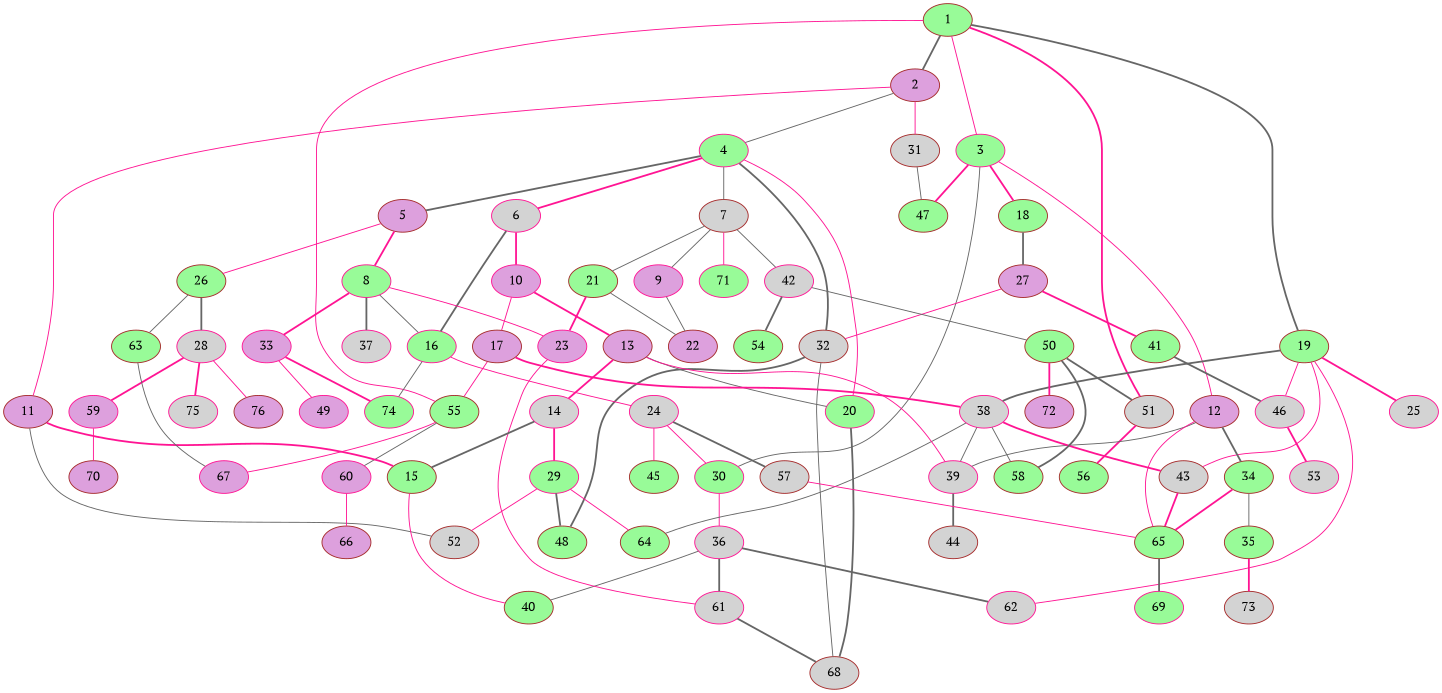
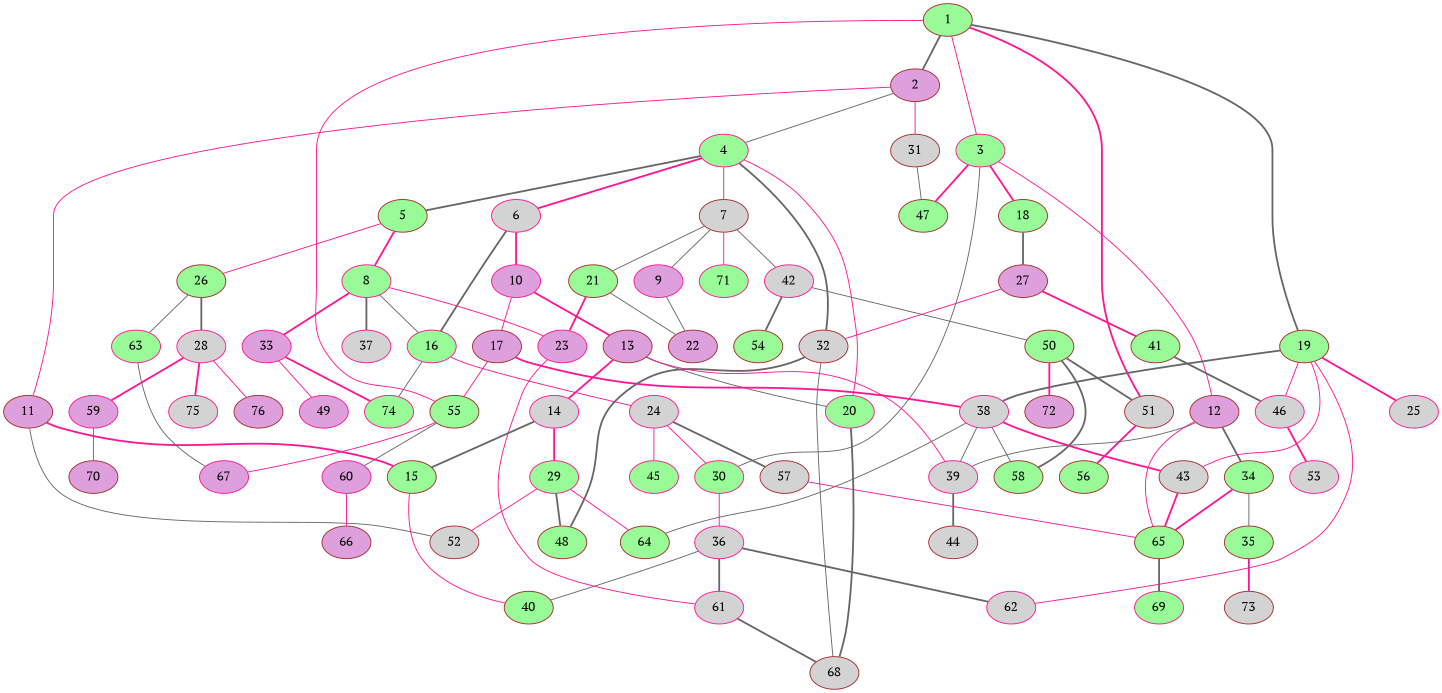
(403, 216) -> (403, 216)
(136, 346) -> (136, 346)
(654, 477) -> (654, 477)
